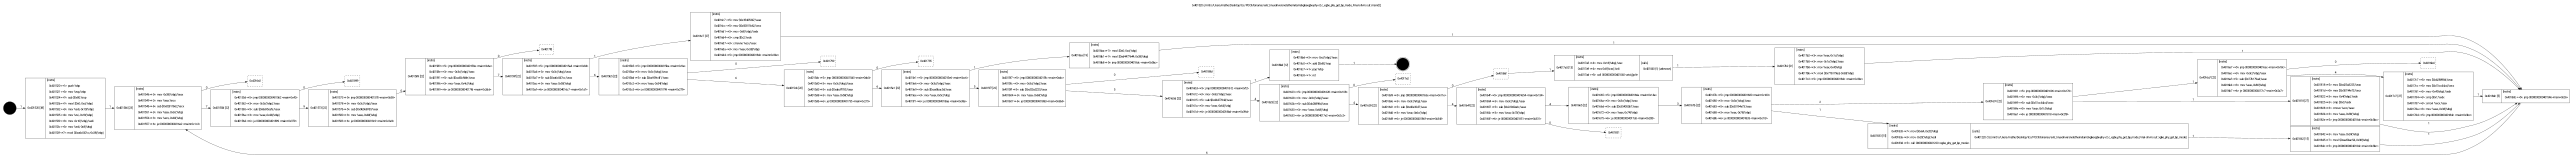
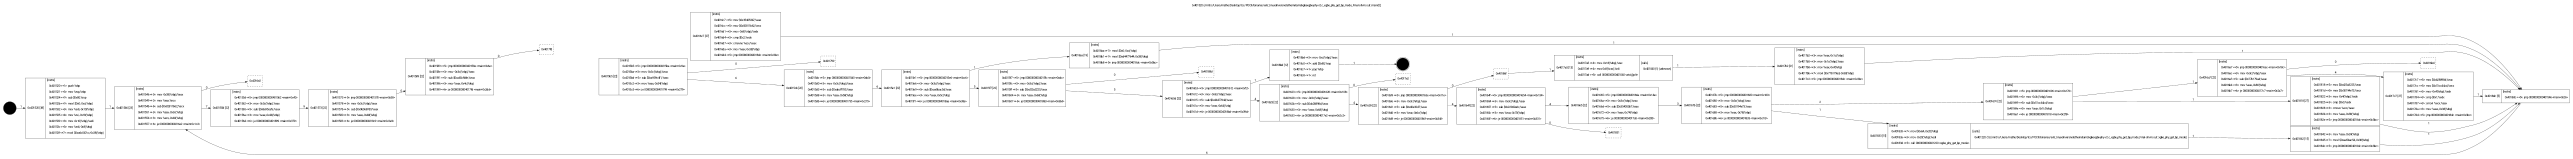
(926, 61) -> none
(546, 77) -> none
(352, 81) -> none
